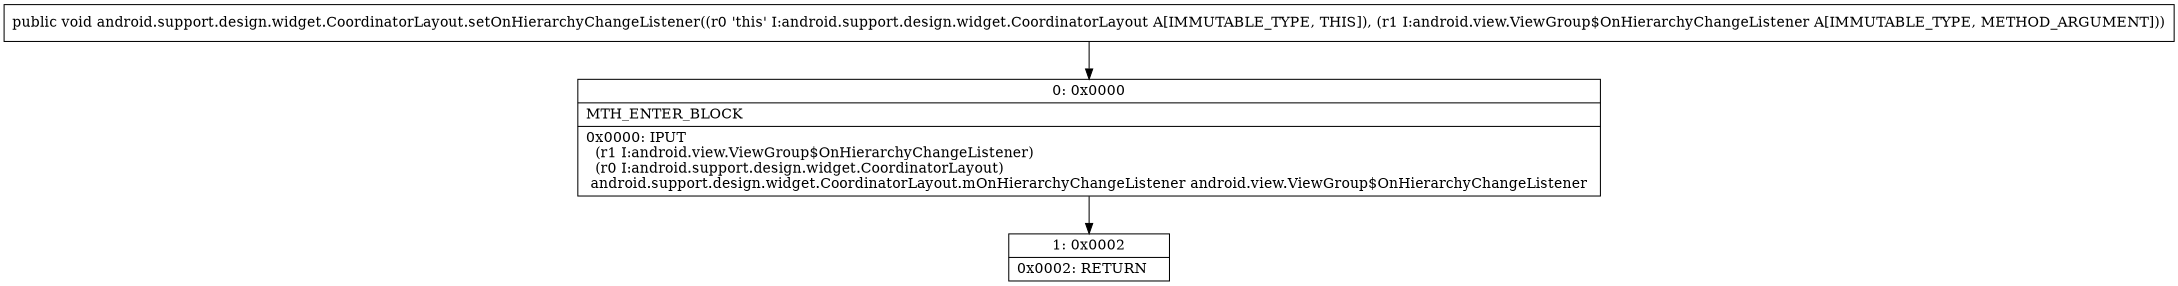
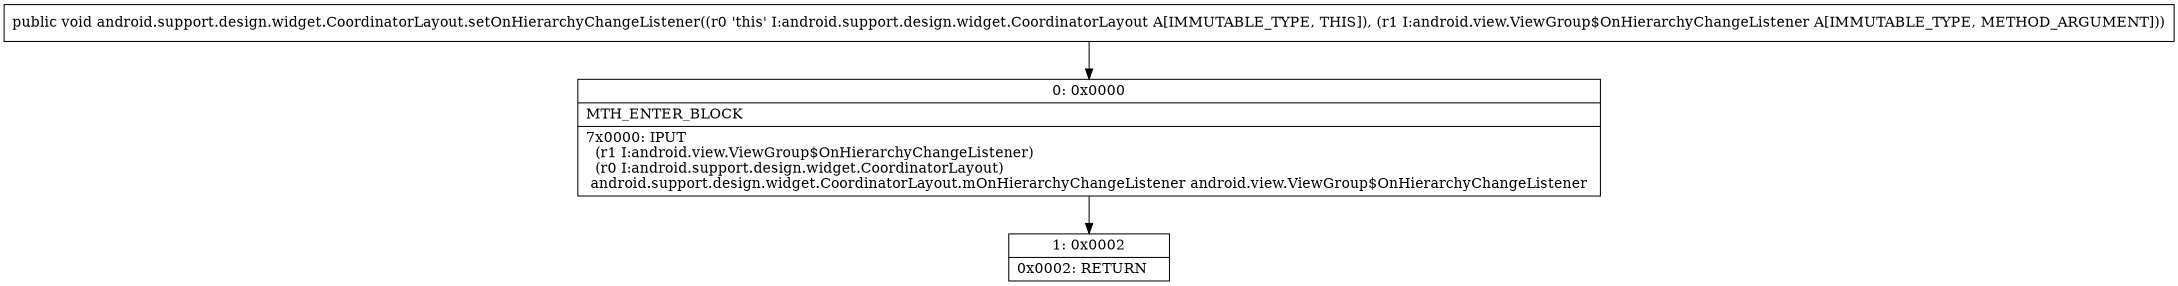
(641, 138) -> (641, 138)
